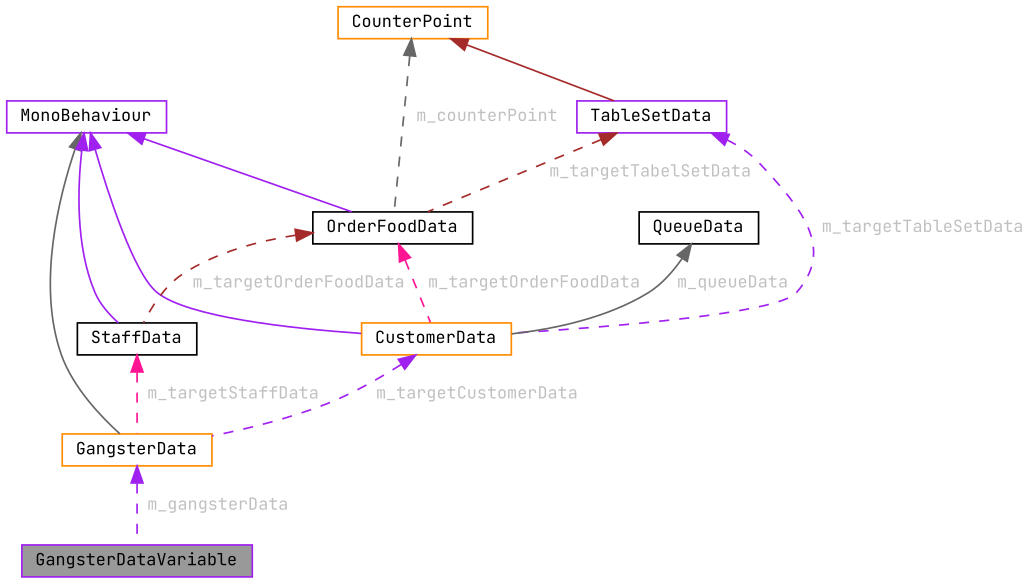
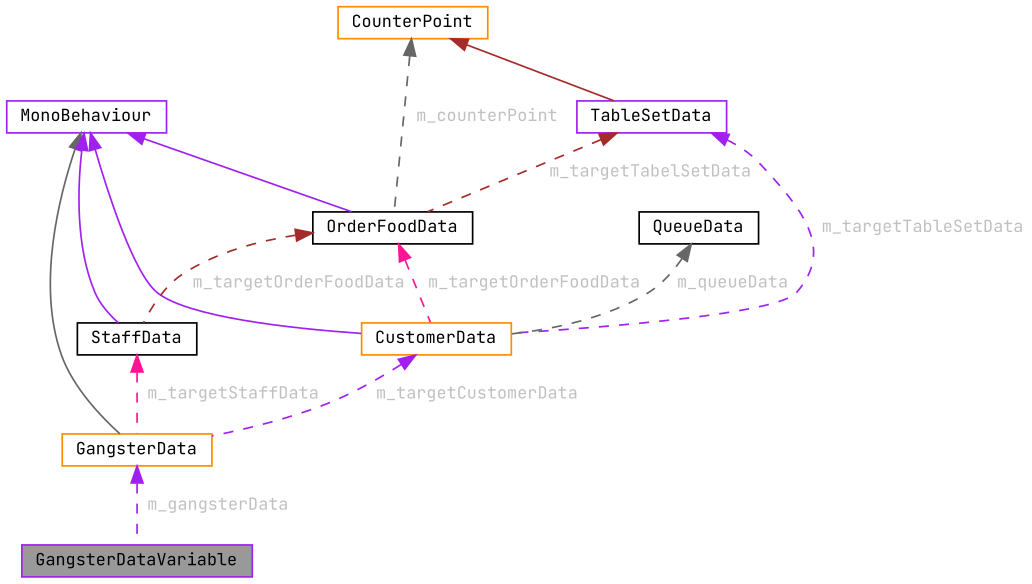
(605, 313) -> (605, 313)
